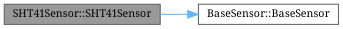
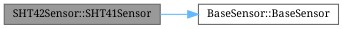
(82, 14) -> (82, 14)
